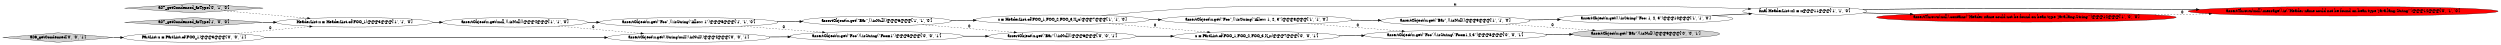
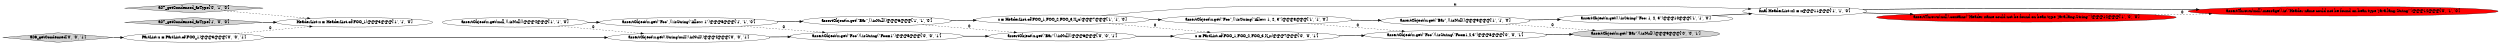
(436, 22) -> none
